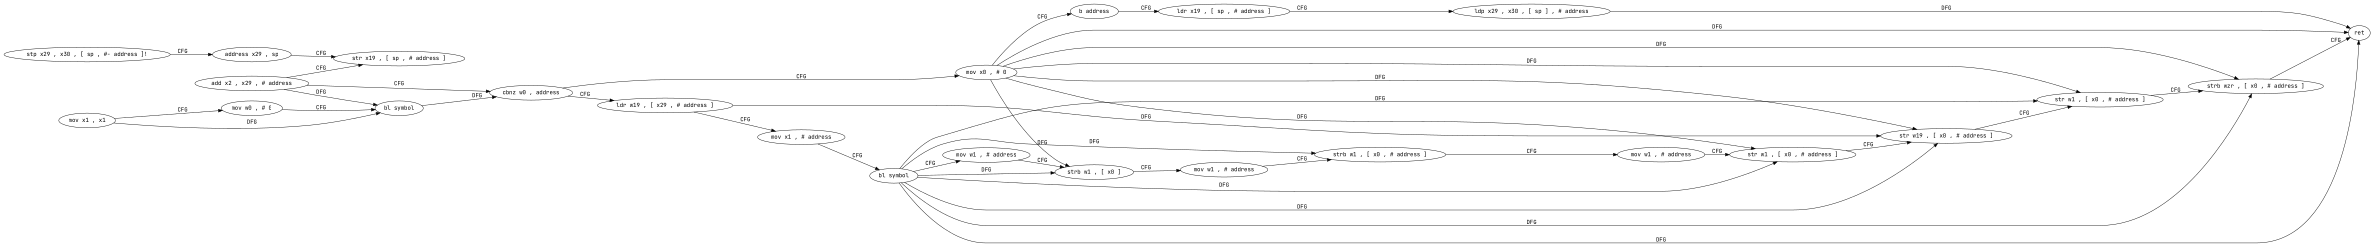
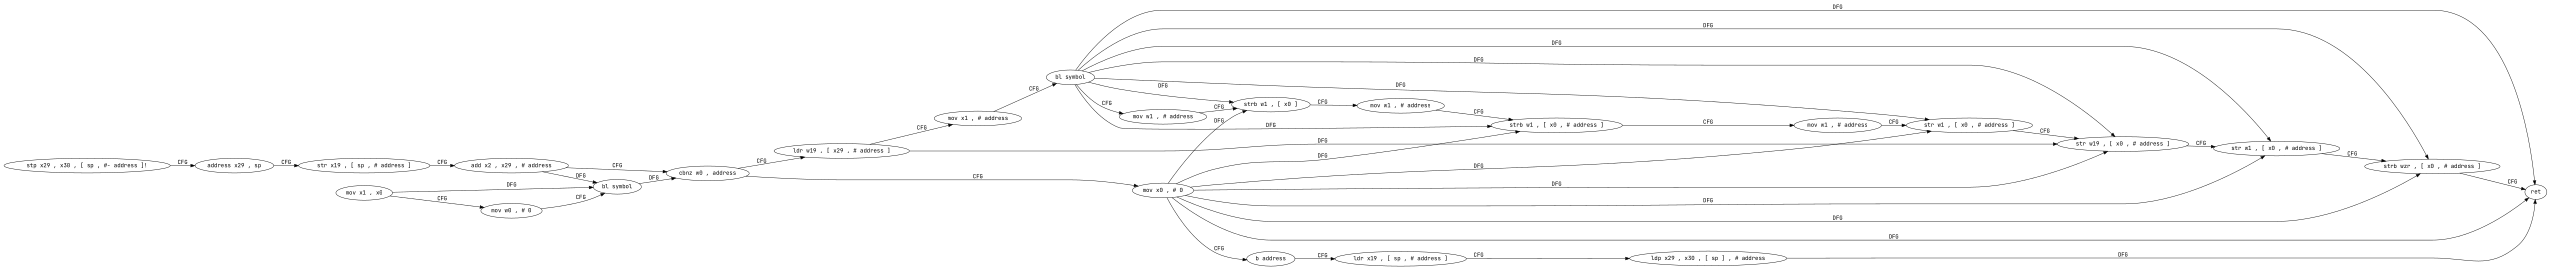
(323, 72) -> (440, 166)
(87, 120) -> (364, 193)
none -> (1345, 157)
